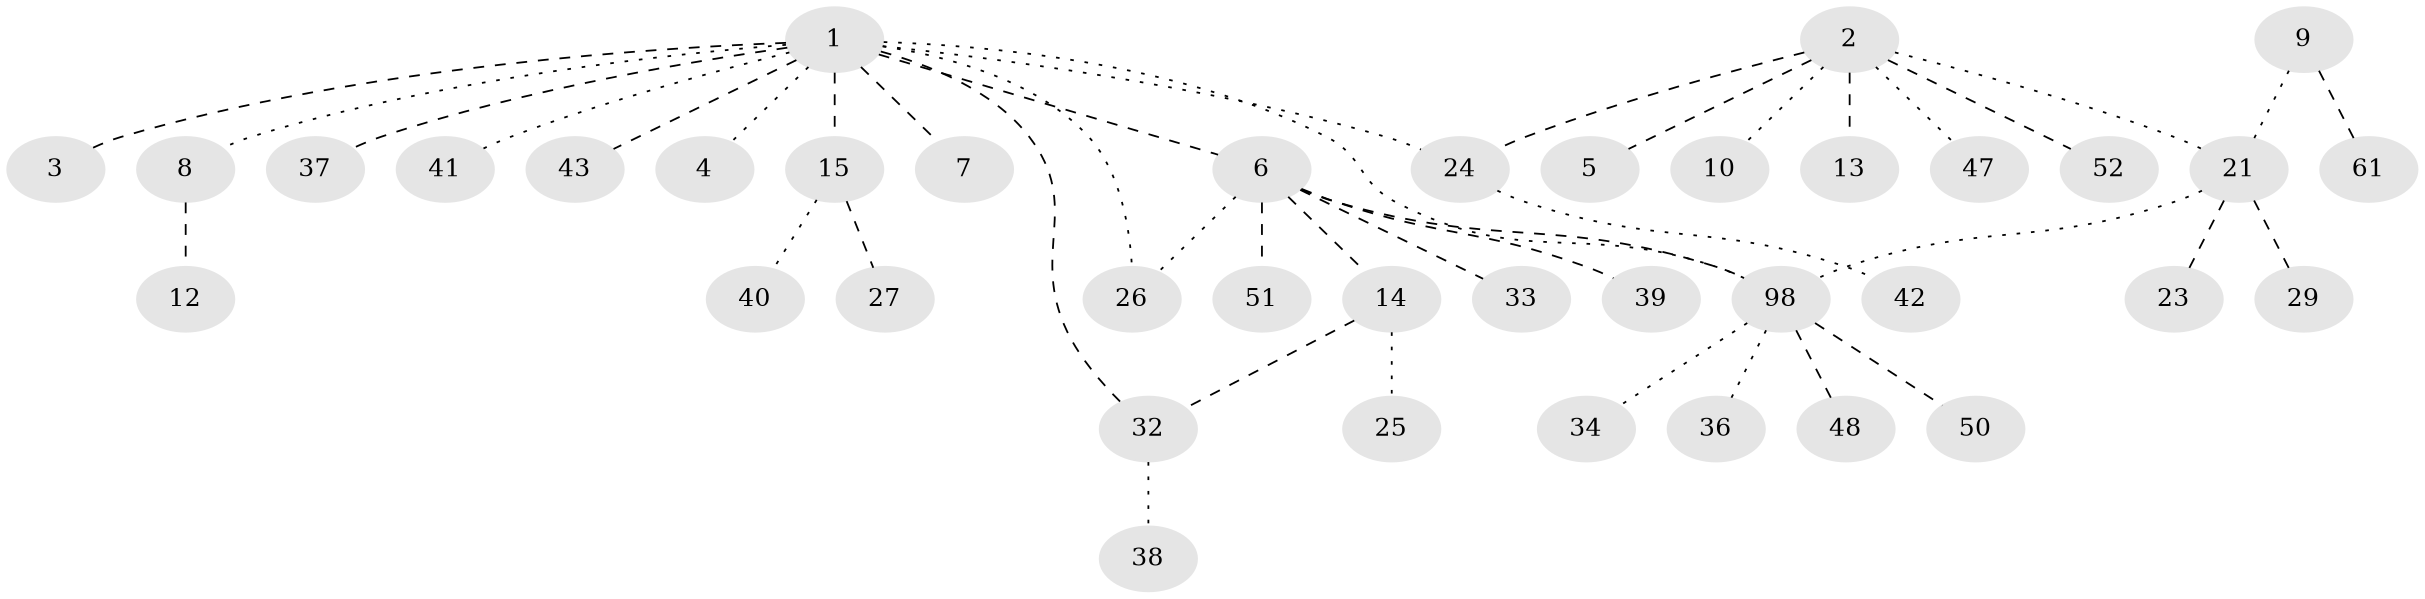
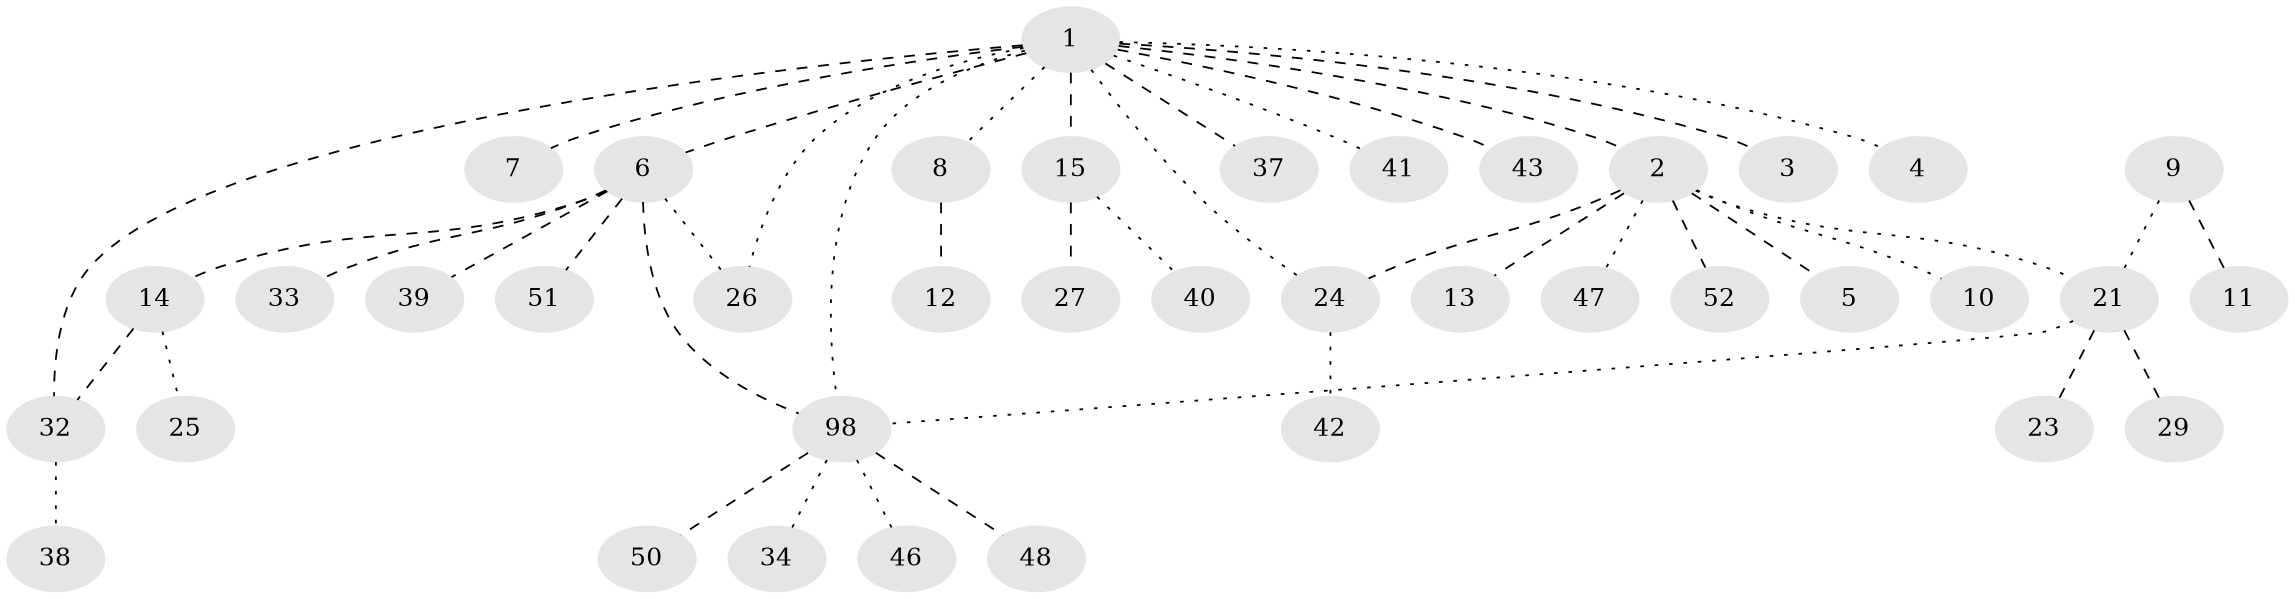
none -> (1373, 83)
(2369, 169) -> (2239, 299)
(1716, 429) -> (907, 559)
